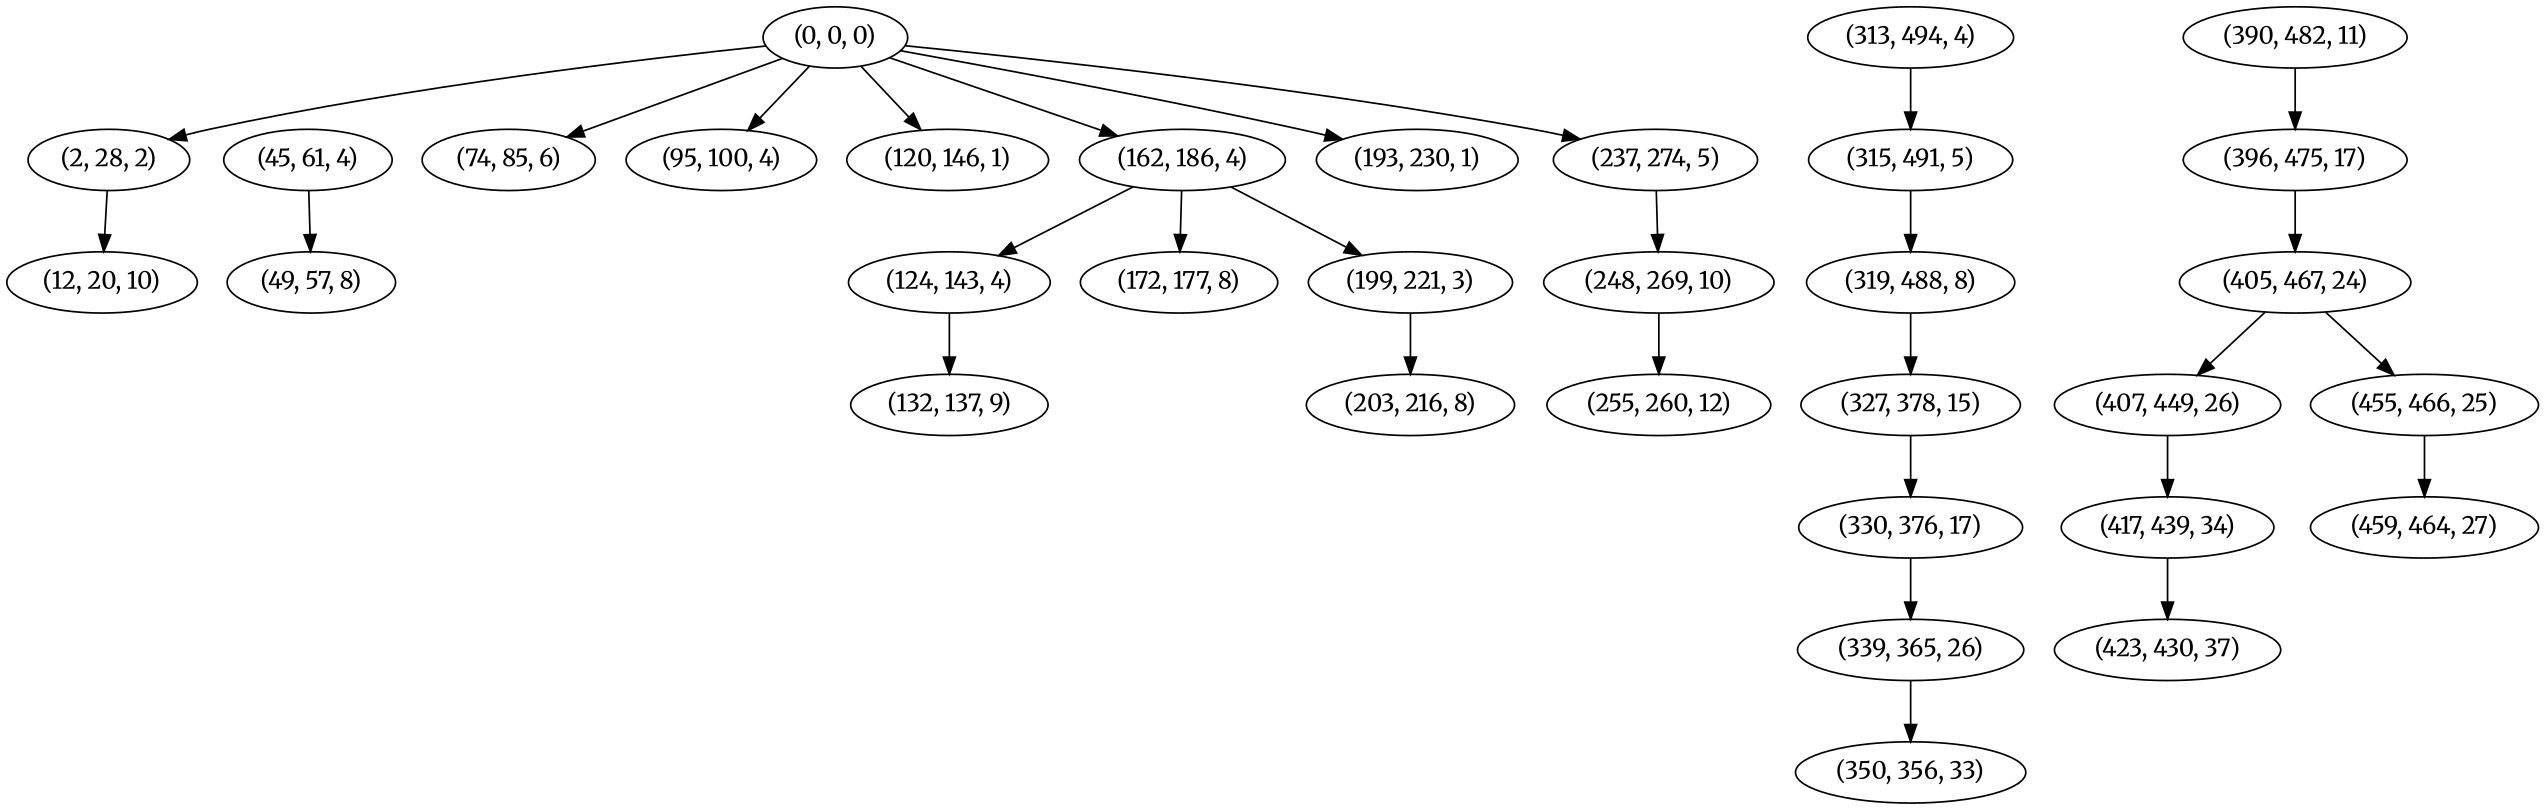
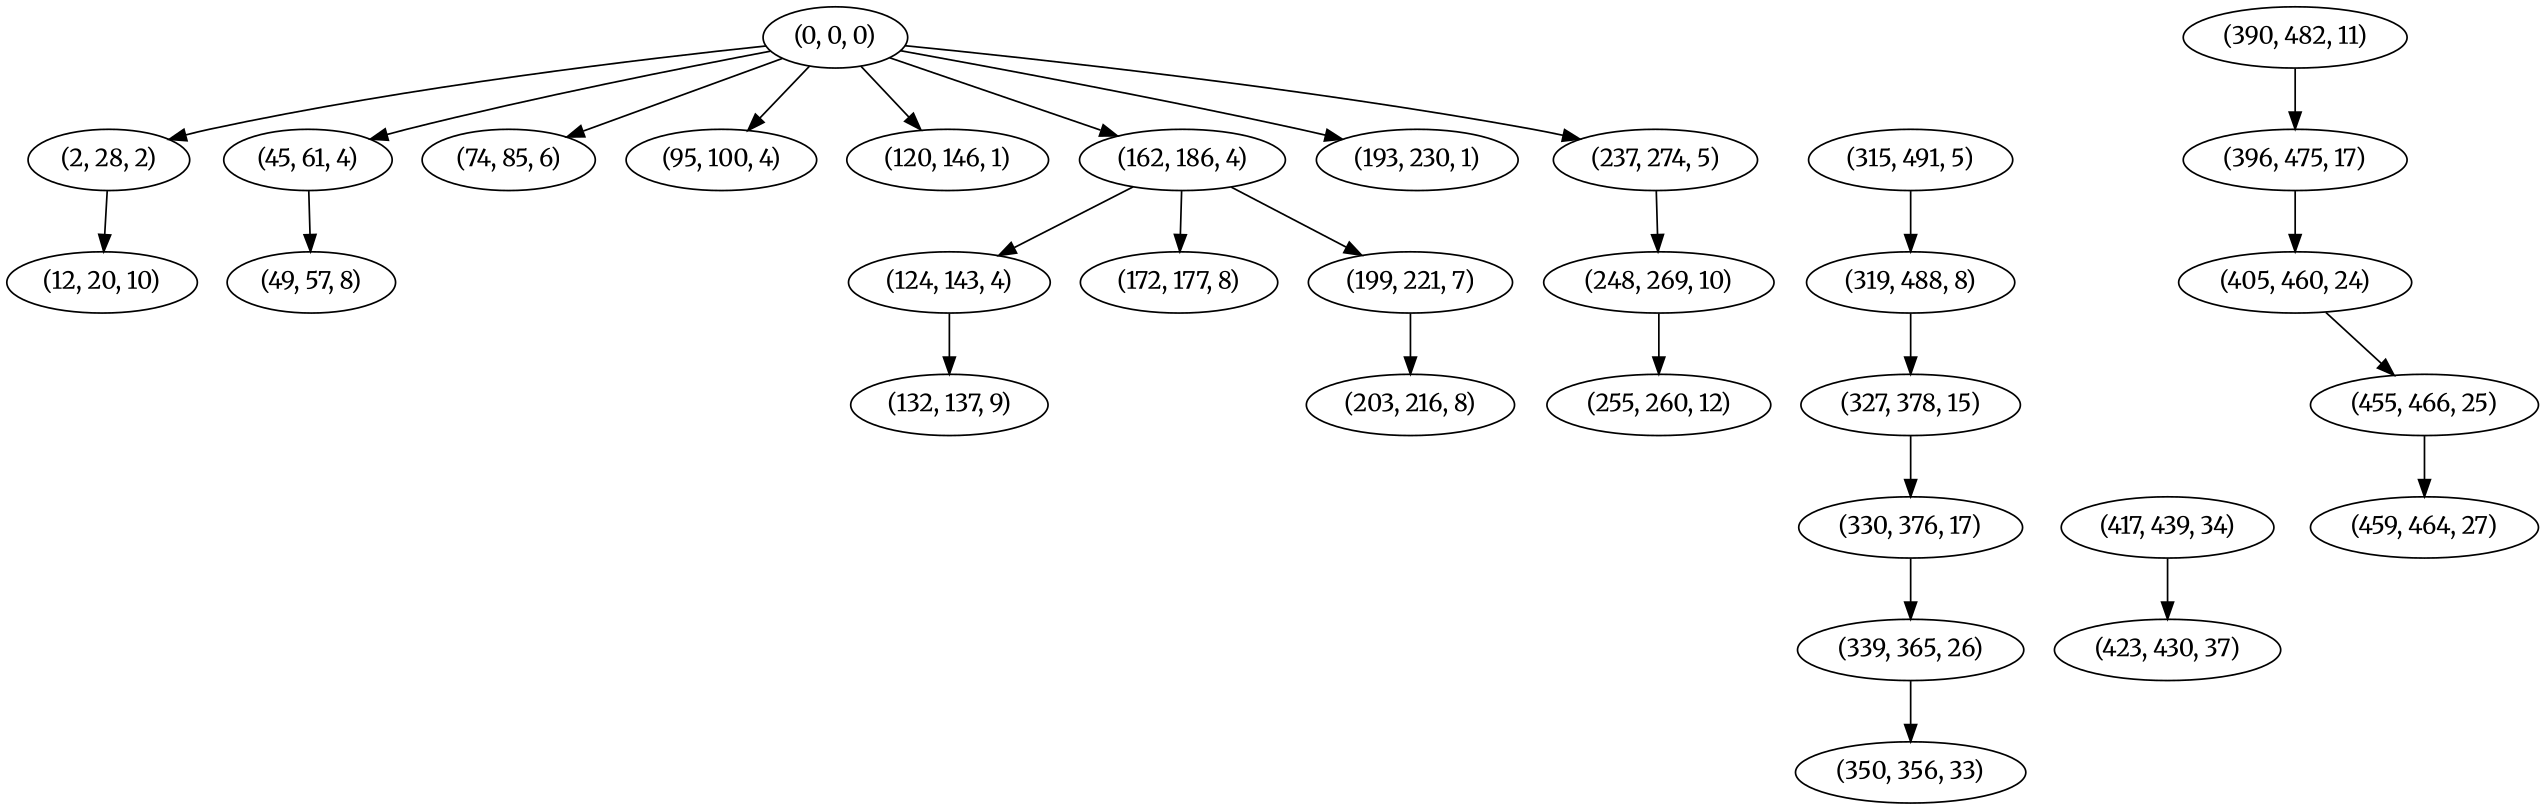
(1911, 37) -> none
none -> (578, 90)
(1410, 282) -> (1410, 282)
(2295, 282) -> (2295, 282)
(2168, 405) -> none
